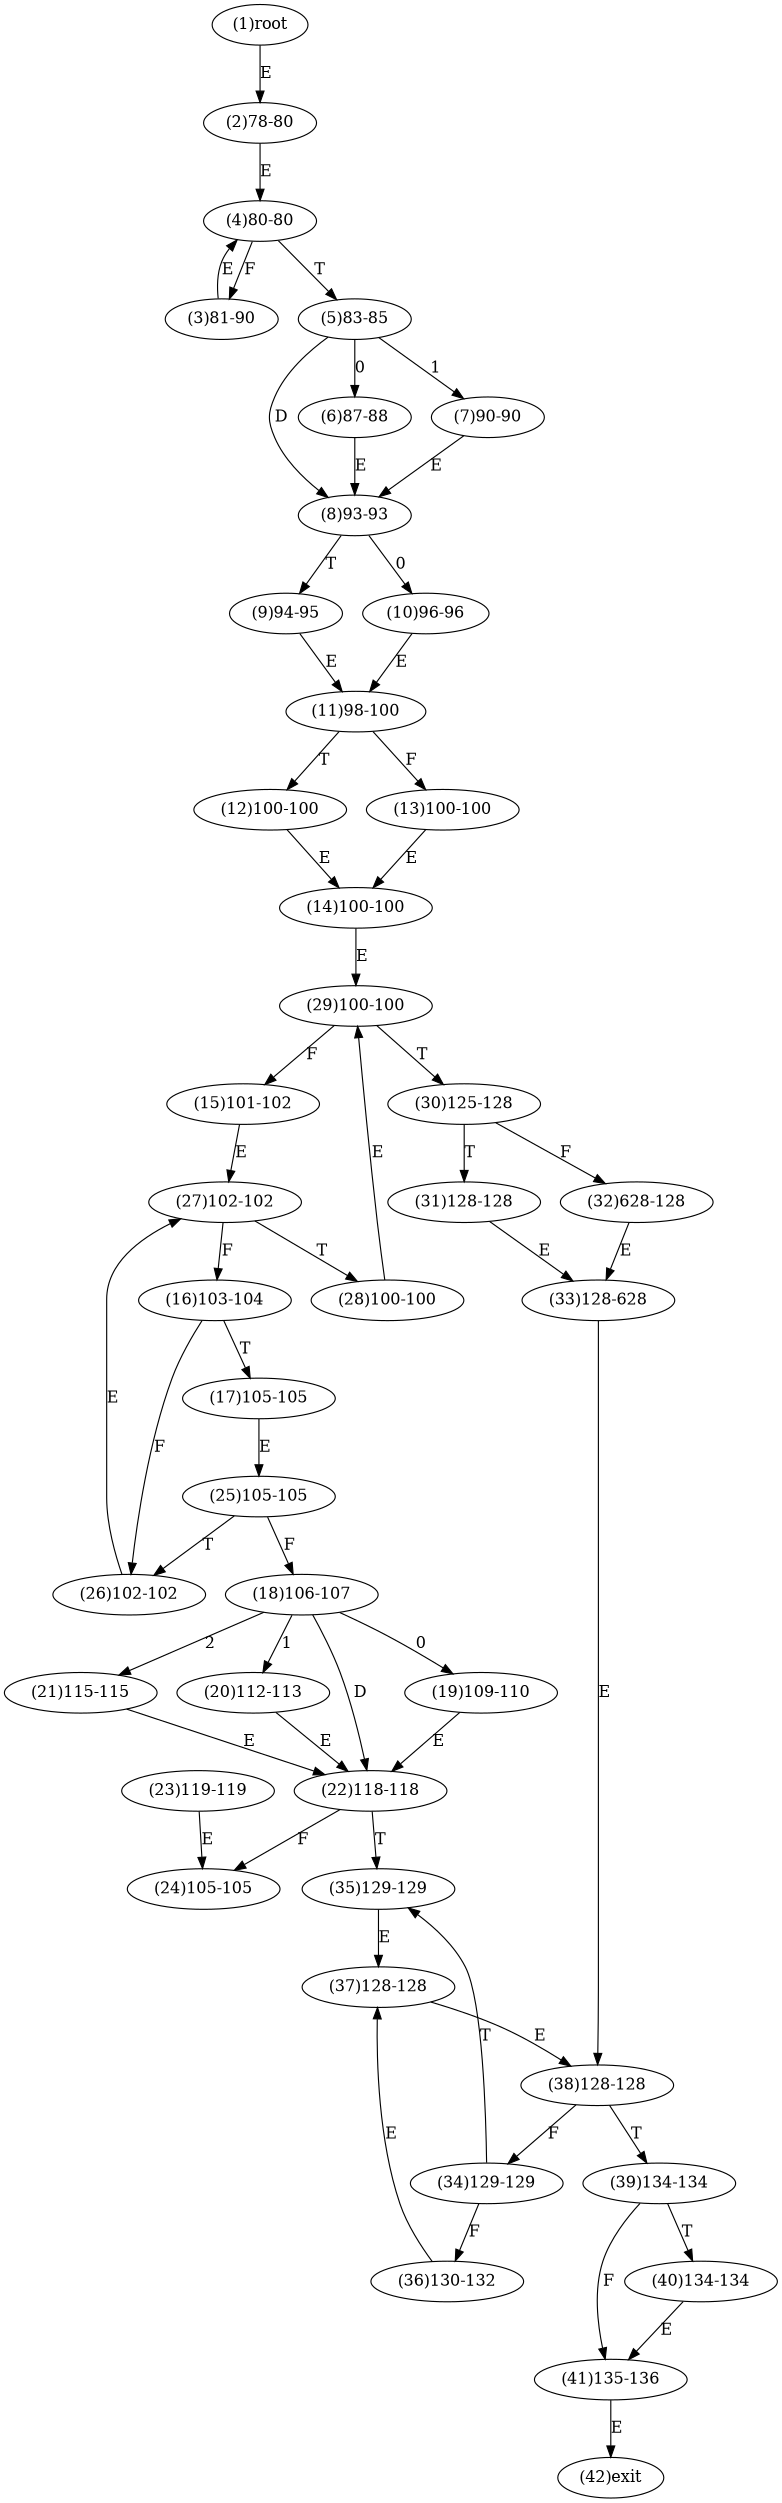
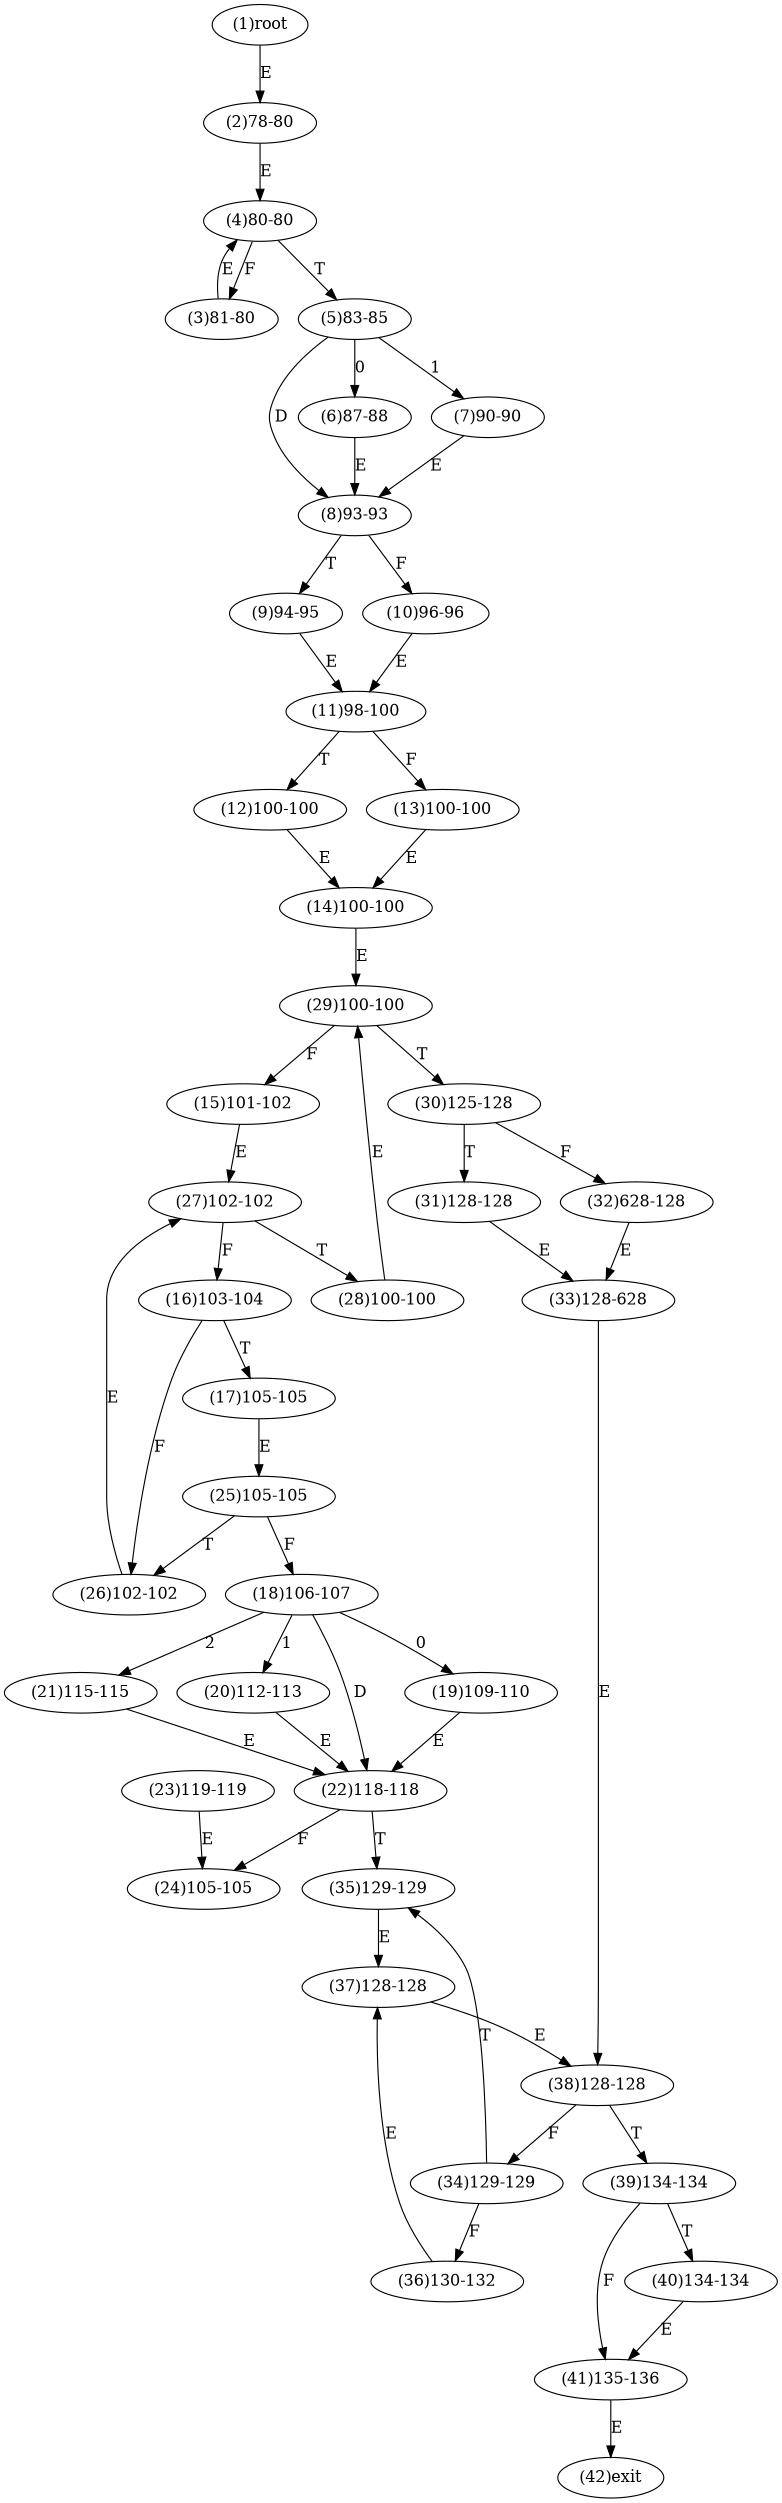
(222, 319) -> (222, 319)
(401, 564) -> (401, 564)
